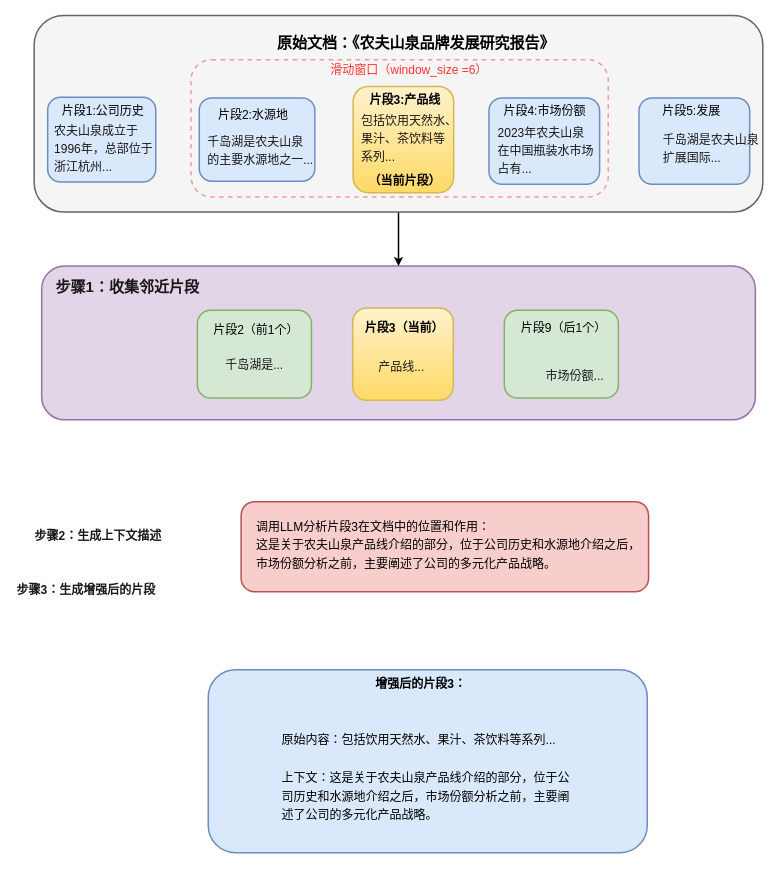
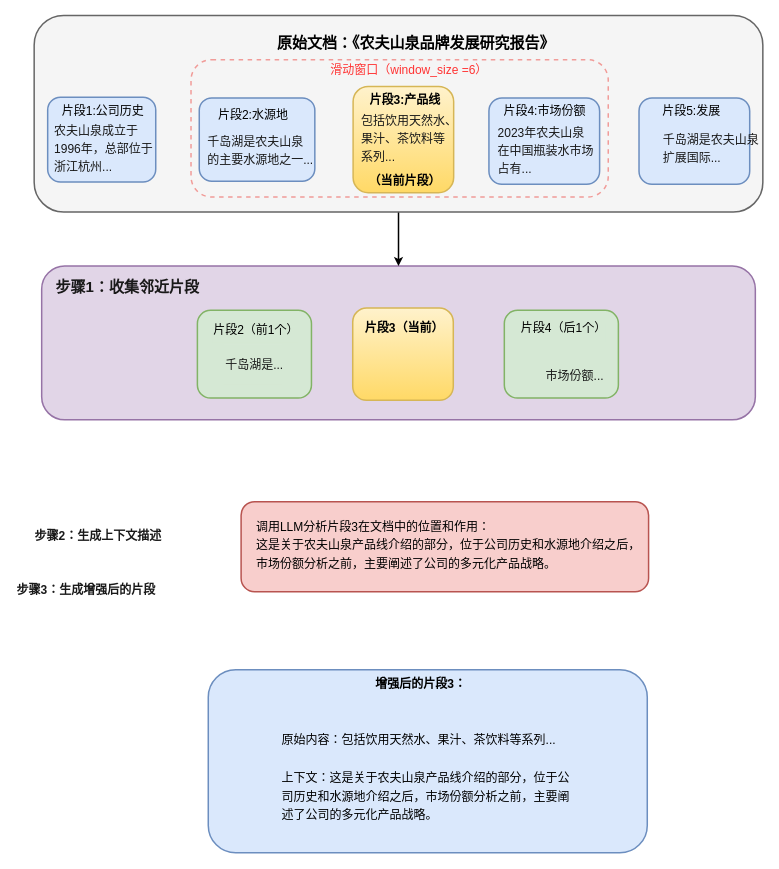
(563, 333) -> (563, 333)
(403, 366) -> none
